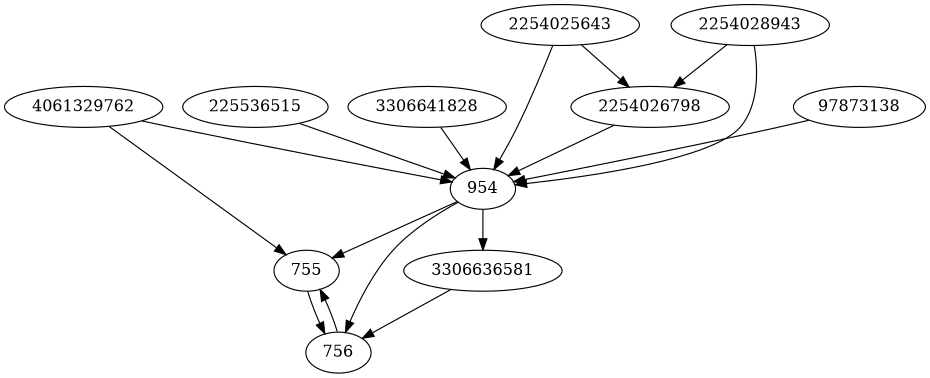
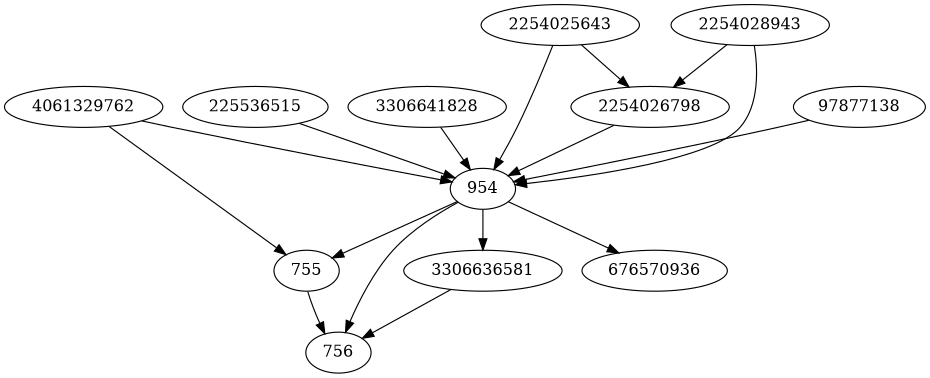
(859, 107) -> (859, 107)
none -> (655, 271)
(332, 316) -> none
